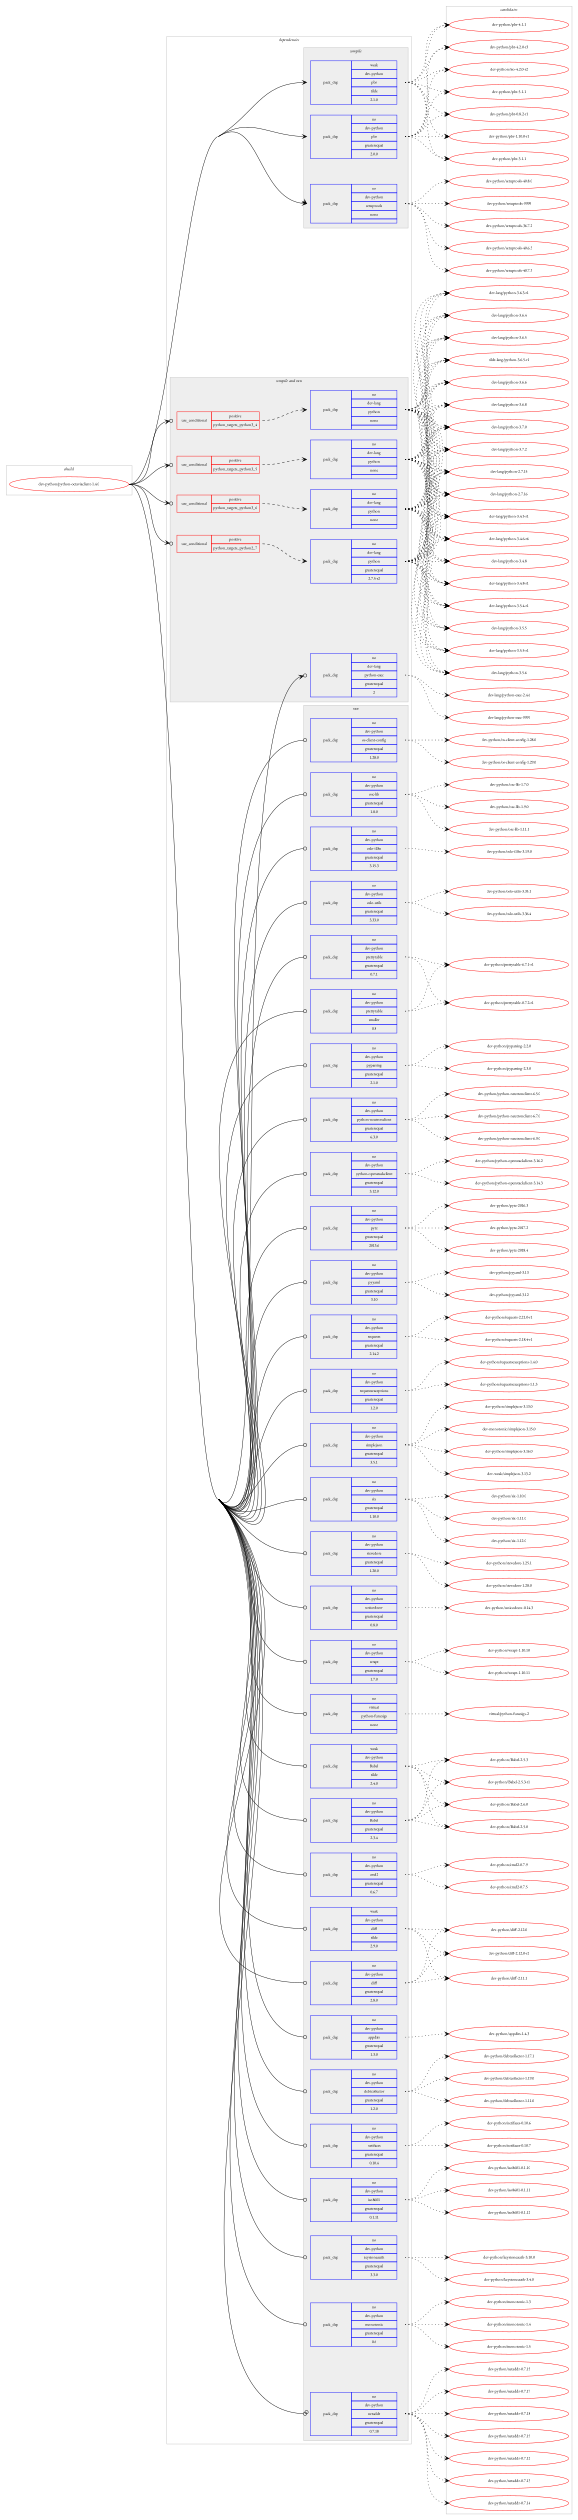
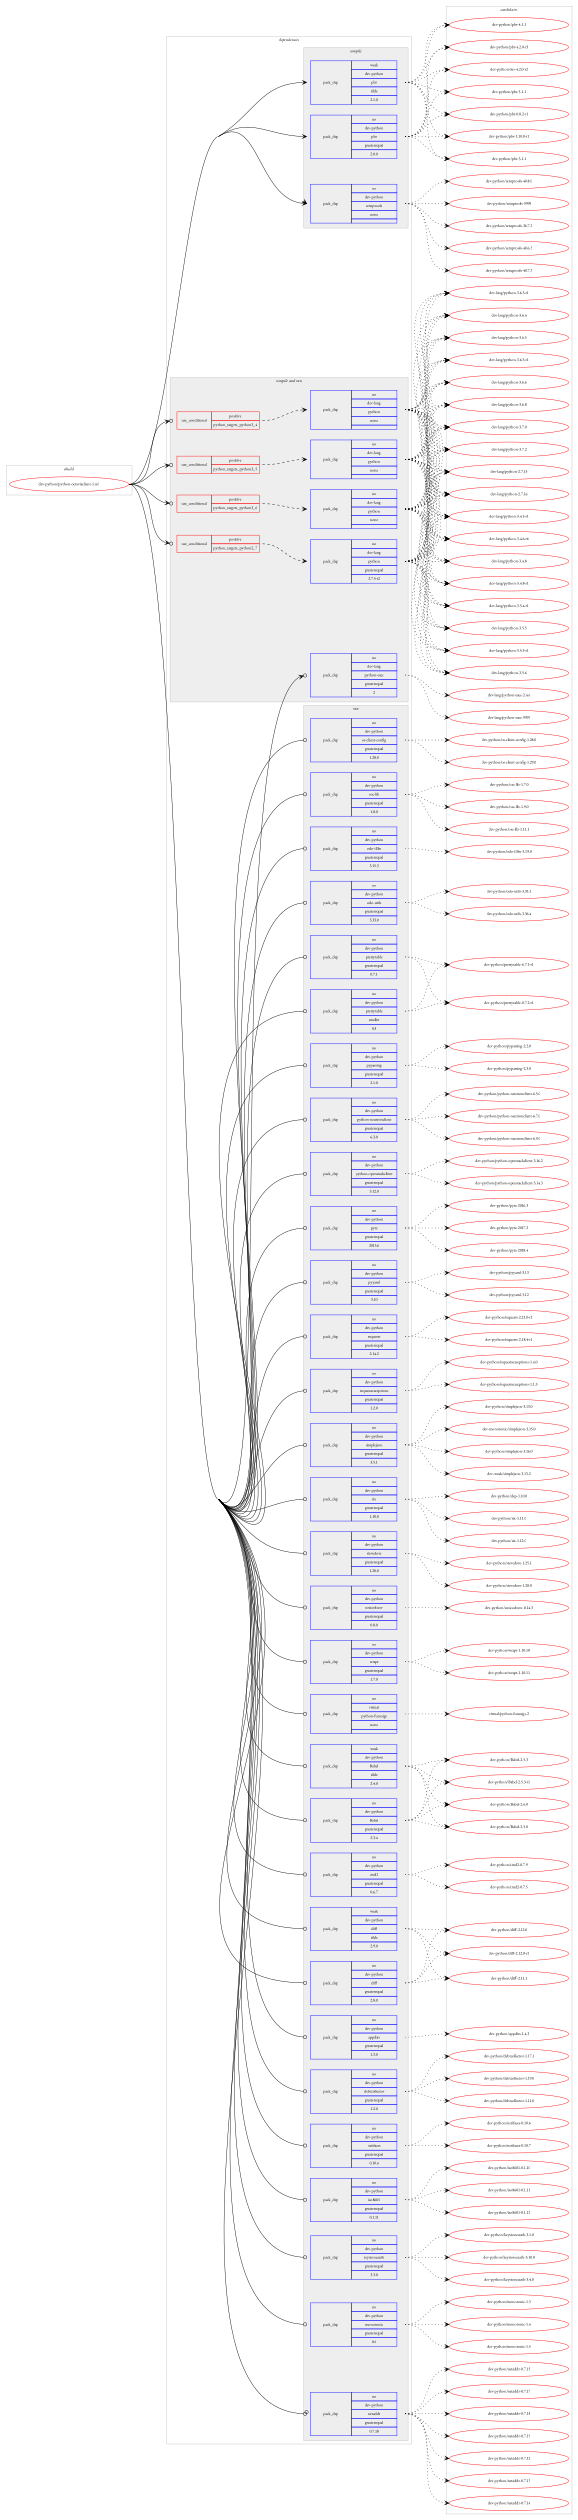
(509, 360) -> (509, 360)
(509, 1496) -> (509, 1496)
none -> (509, 2235)
